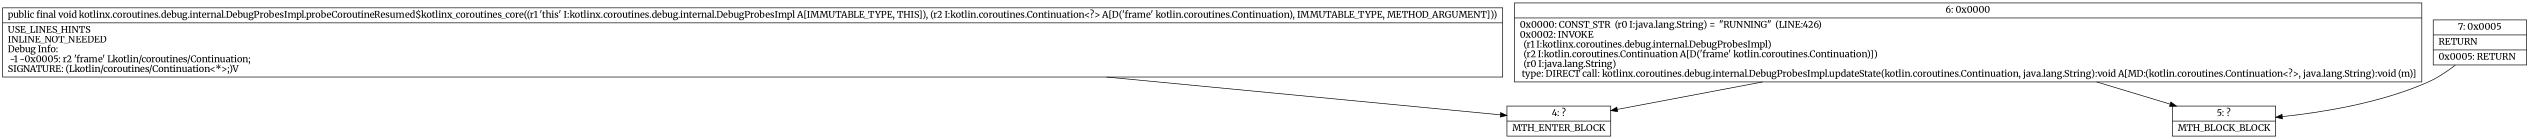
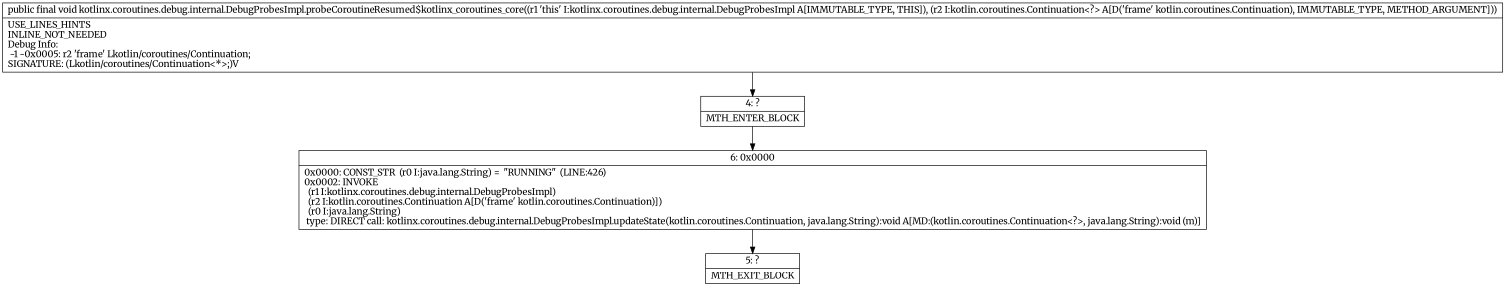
(2480, 42) -> none
(1690, 96) -> (753, 135)
(2224, 128) -> (753, 276)
